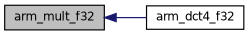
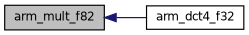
(55, 18) -> (55, 18)
